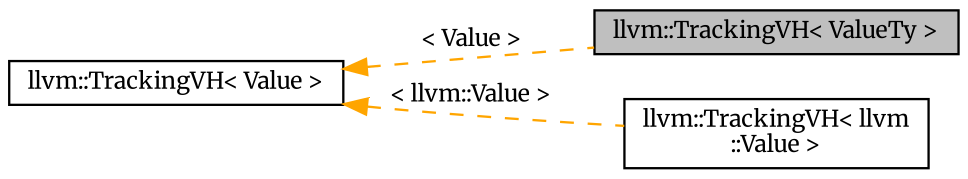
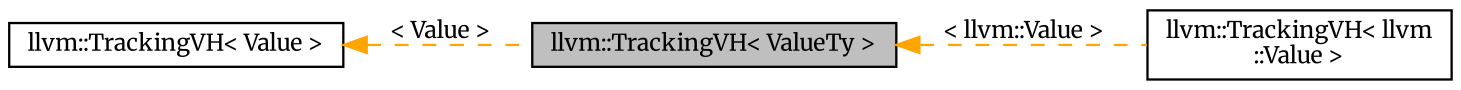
(496, 117) -> (1033, 45)
